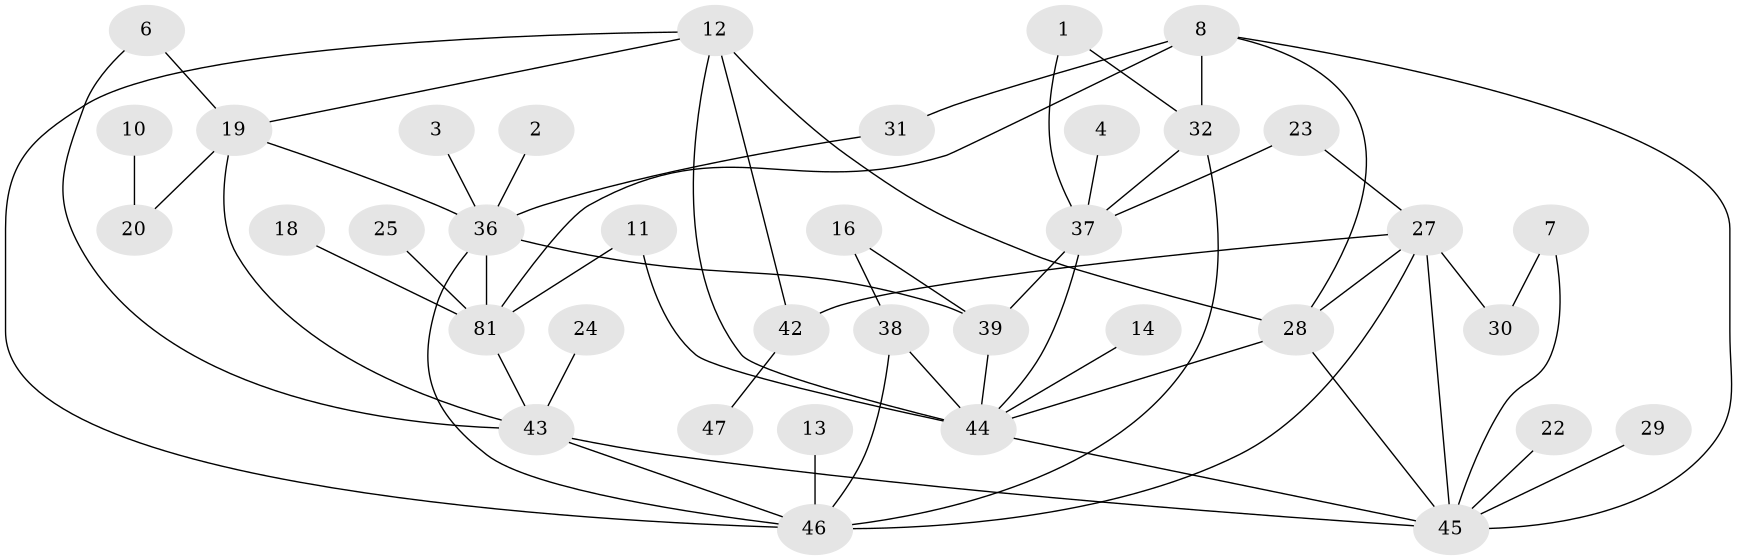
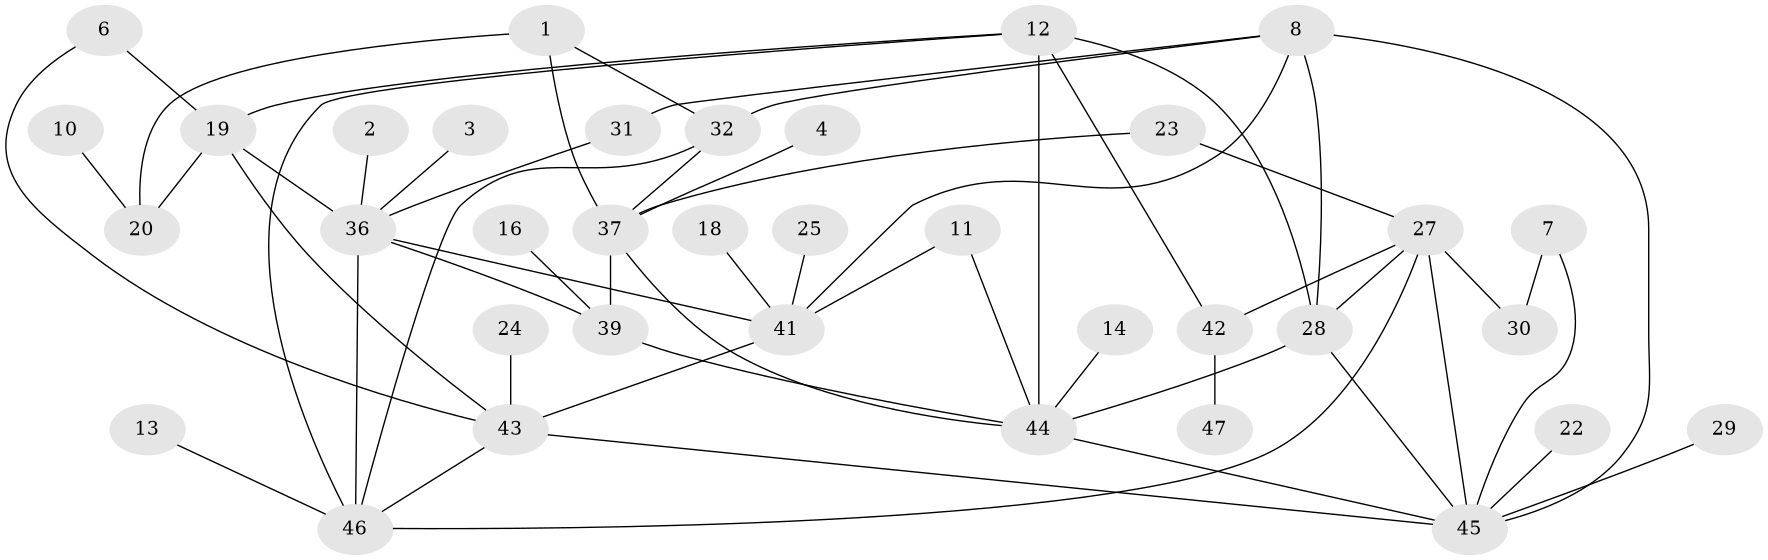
none -> (282, 62)
(487, 330) -> (787, 330)
(891, 330) -> none
